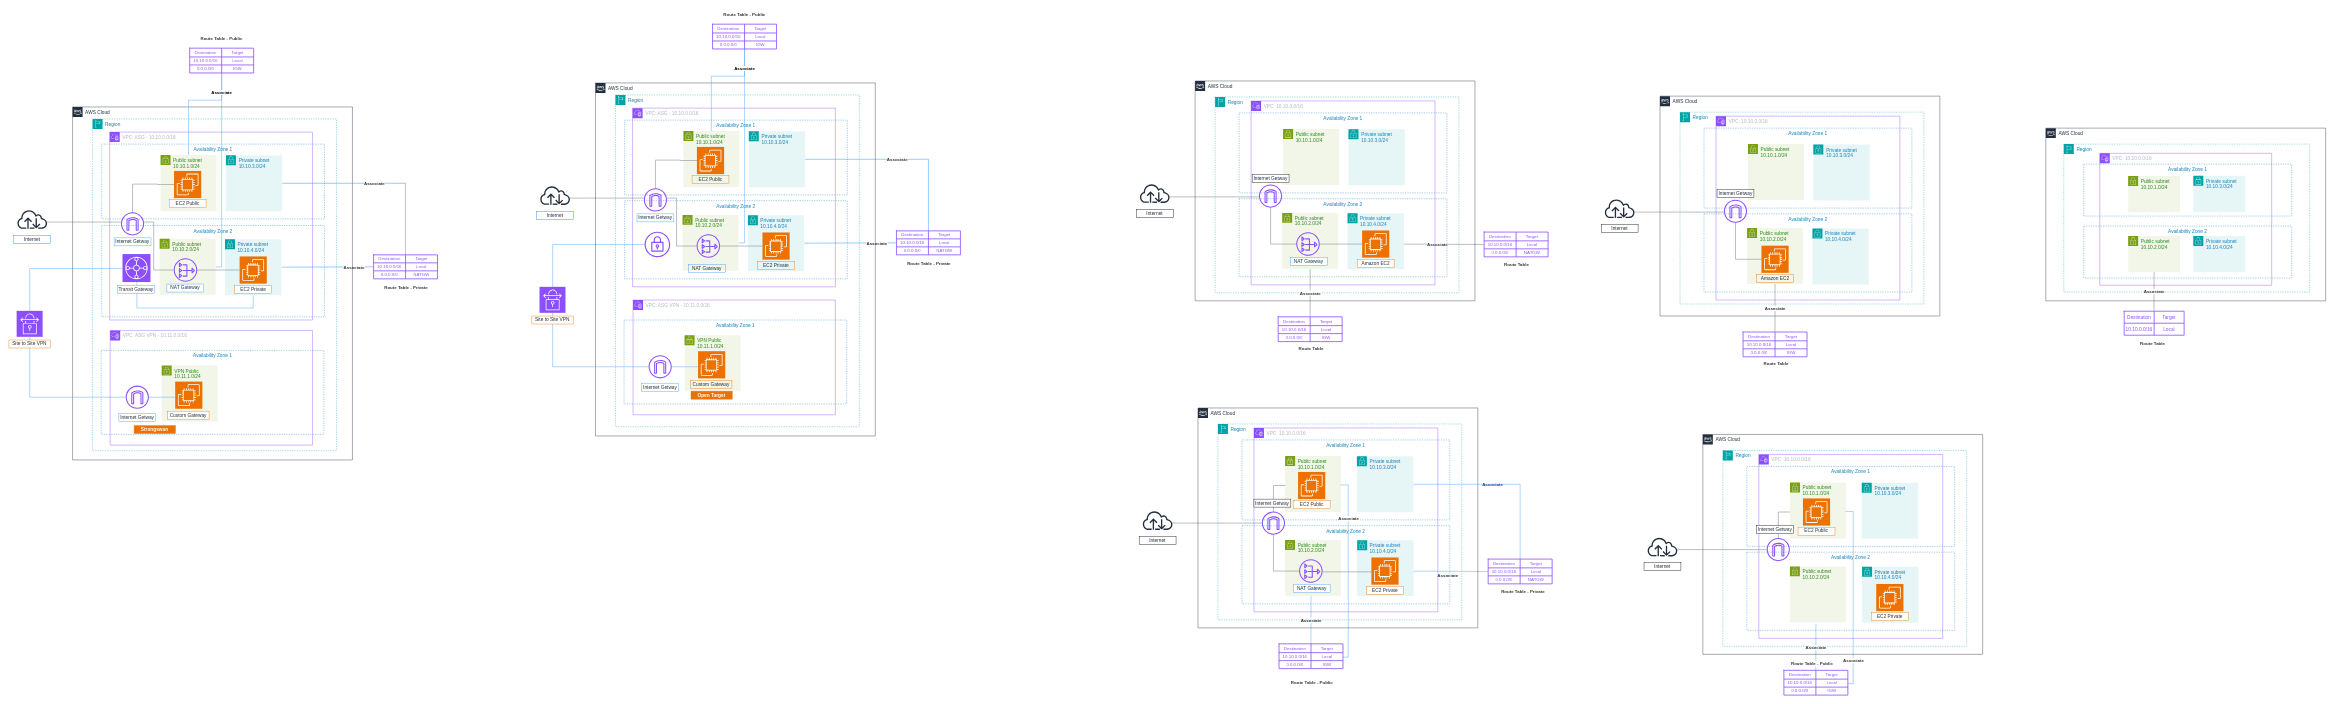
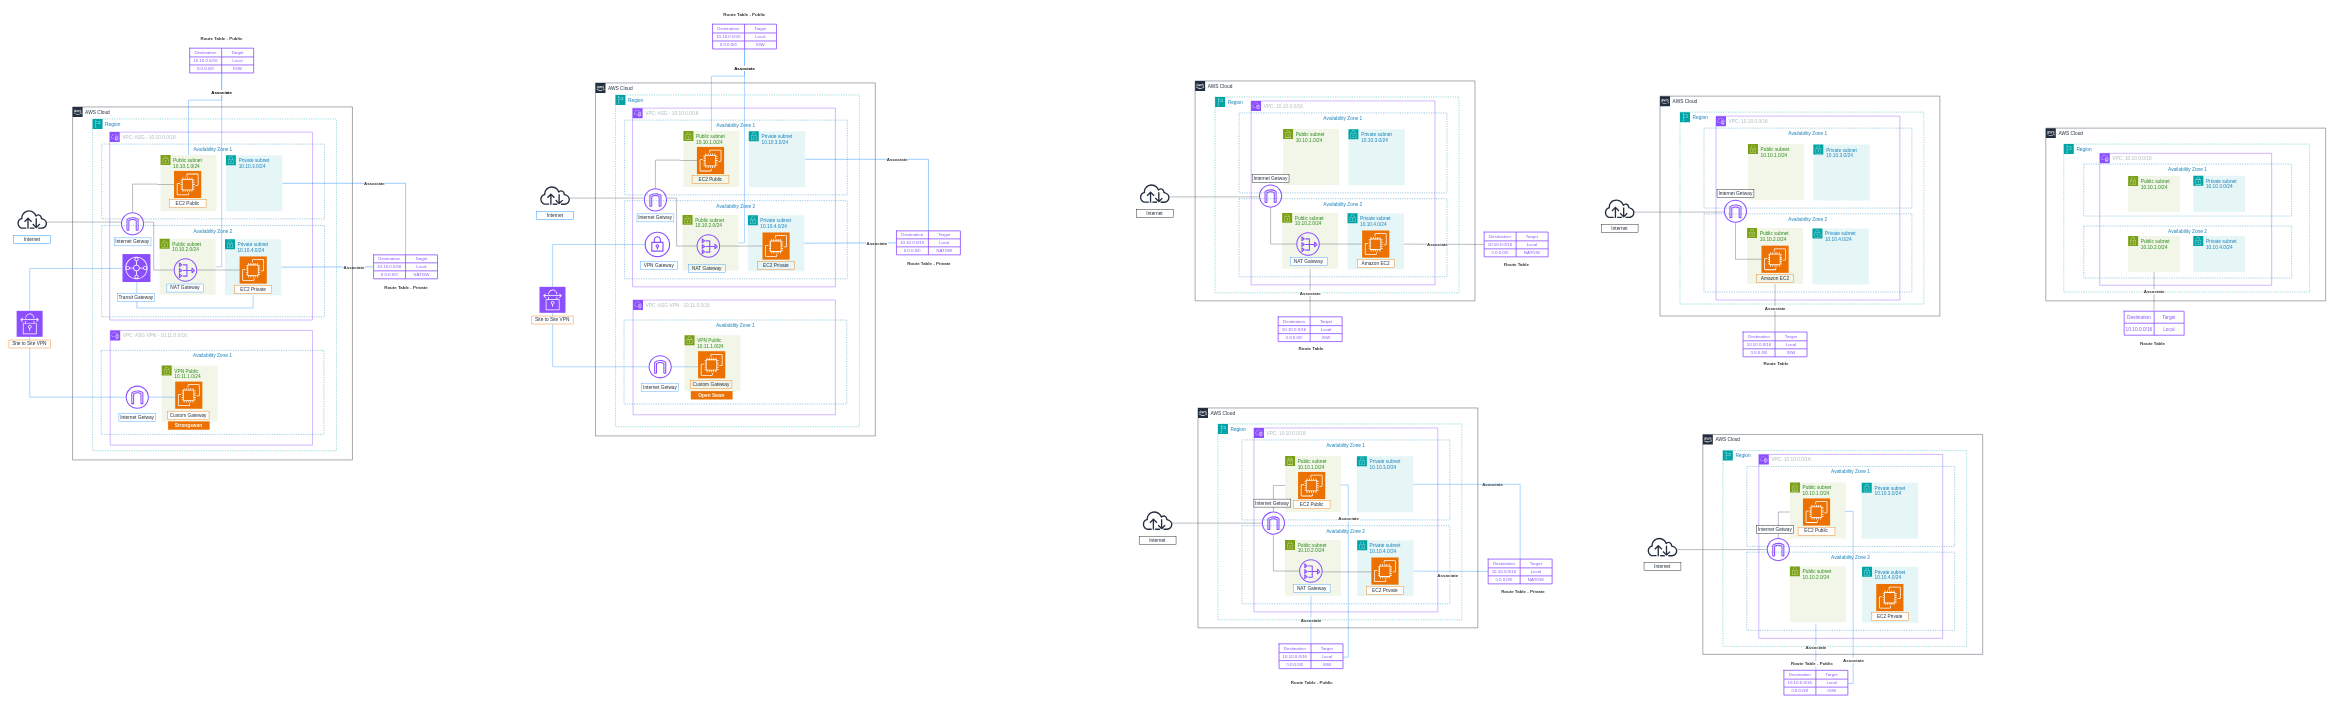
none -> (659, 265)
(135, 289) -> (135, 297)
(711, 395) -> (711, 395)
(154, 430) -> (188, 426)
